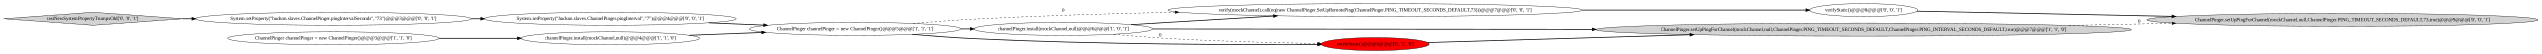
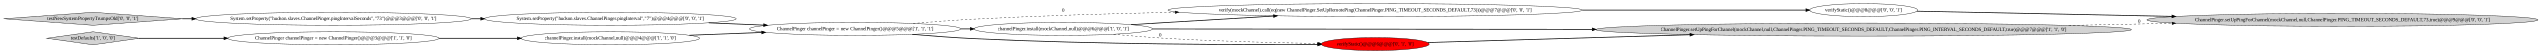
none -> (93, 38)
